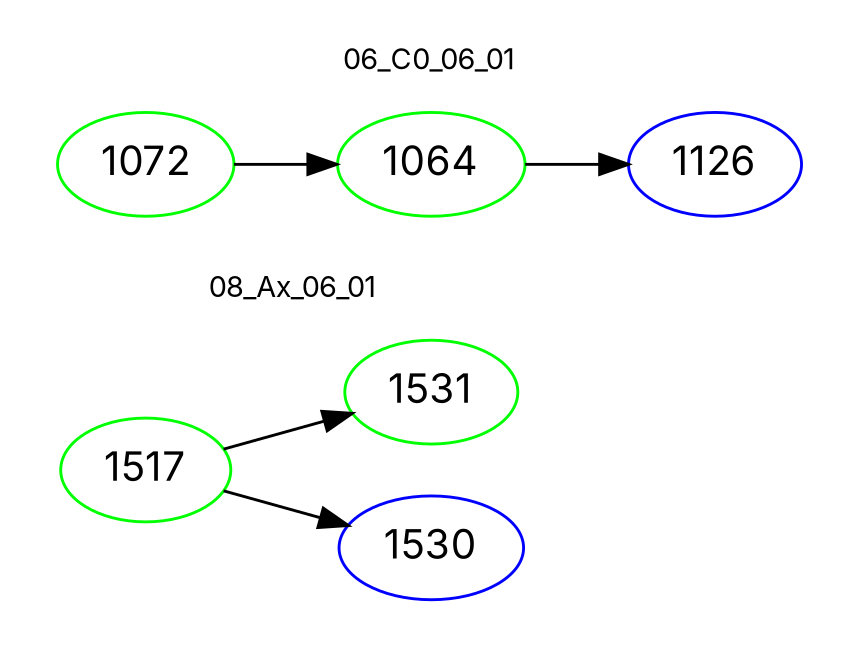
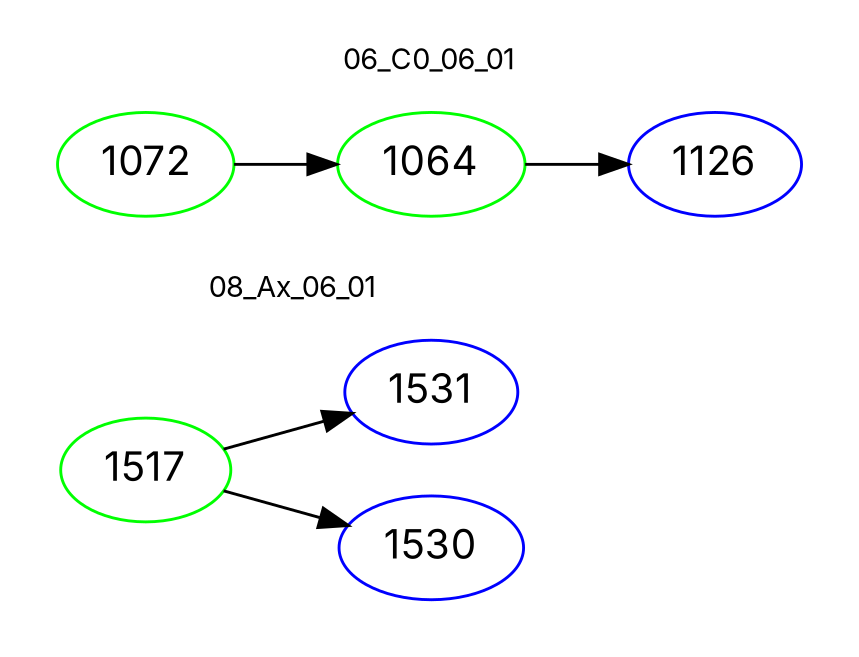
(431, 392) -> (431, 392)
